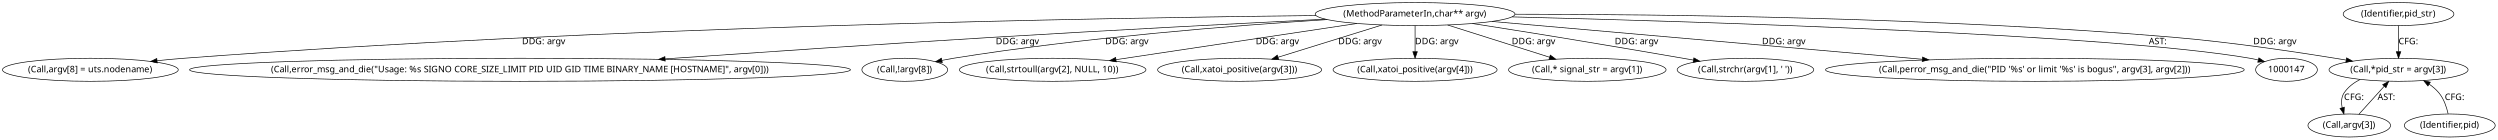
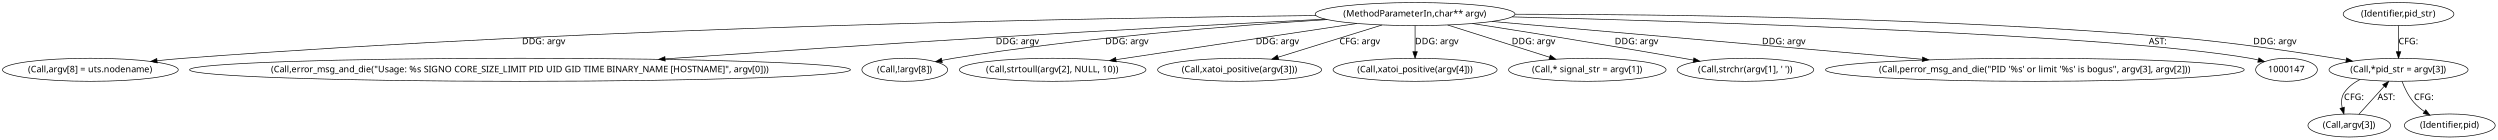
(1360, 42) -> (1360, 42)
(2442, 97) -> (2411, 98)
